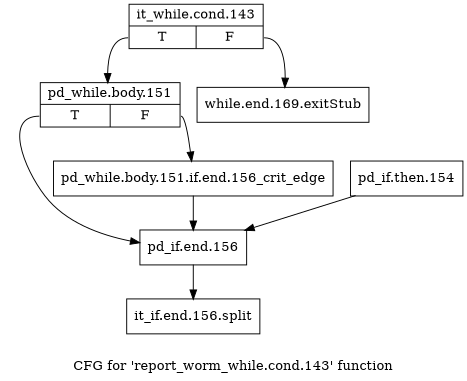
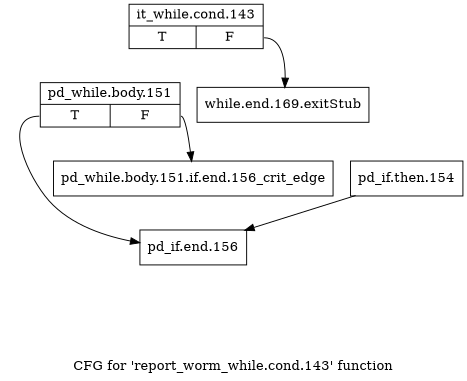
(111, 51) -> none
(193, 208) -> none
(193, 316) -> none
